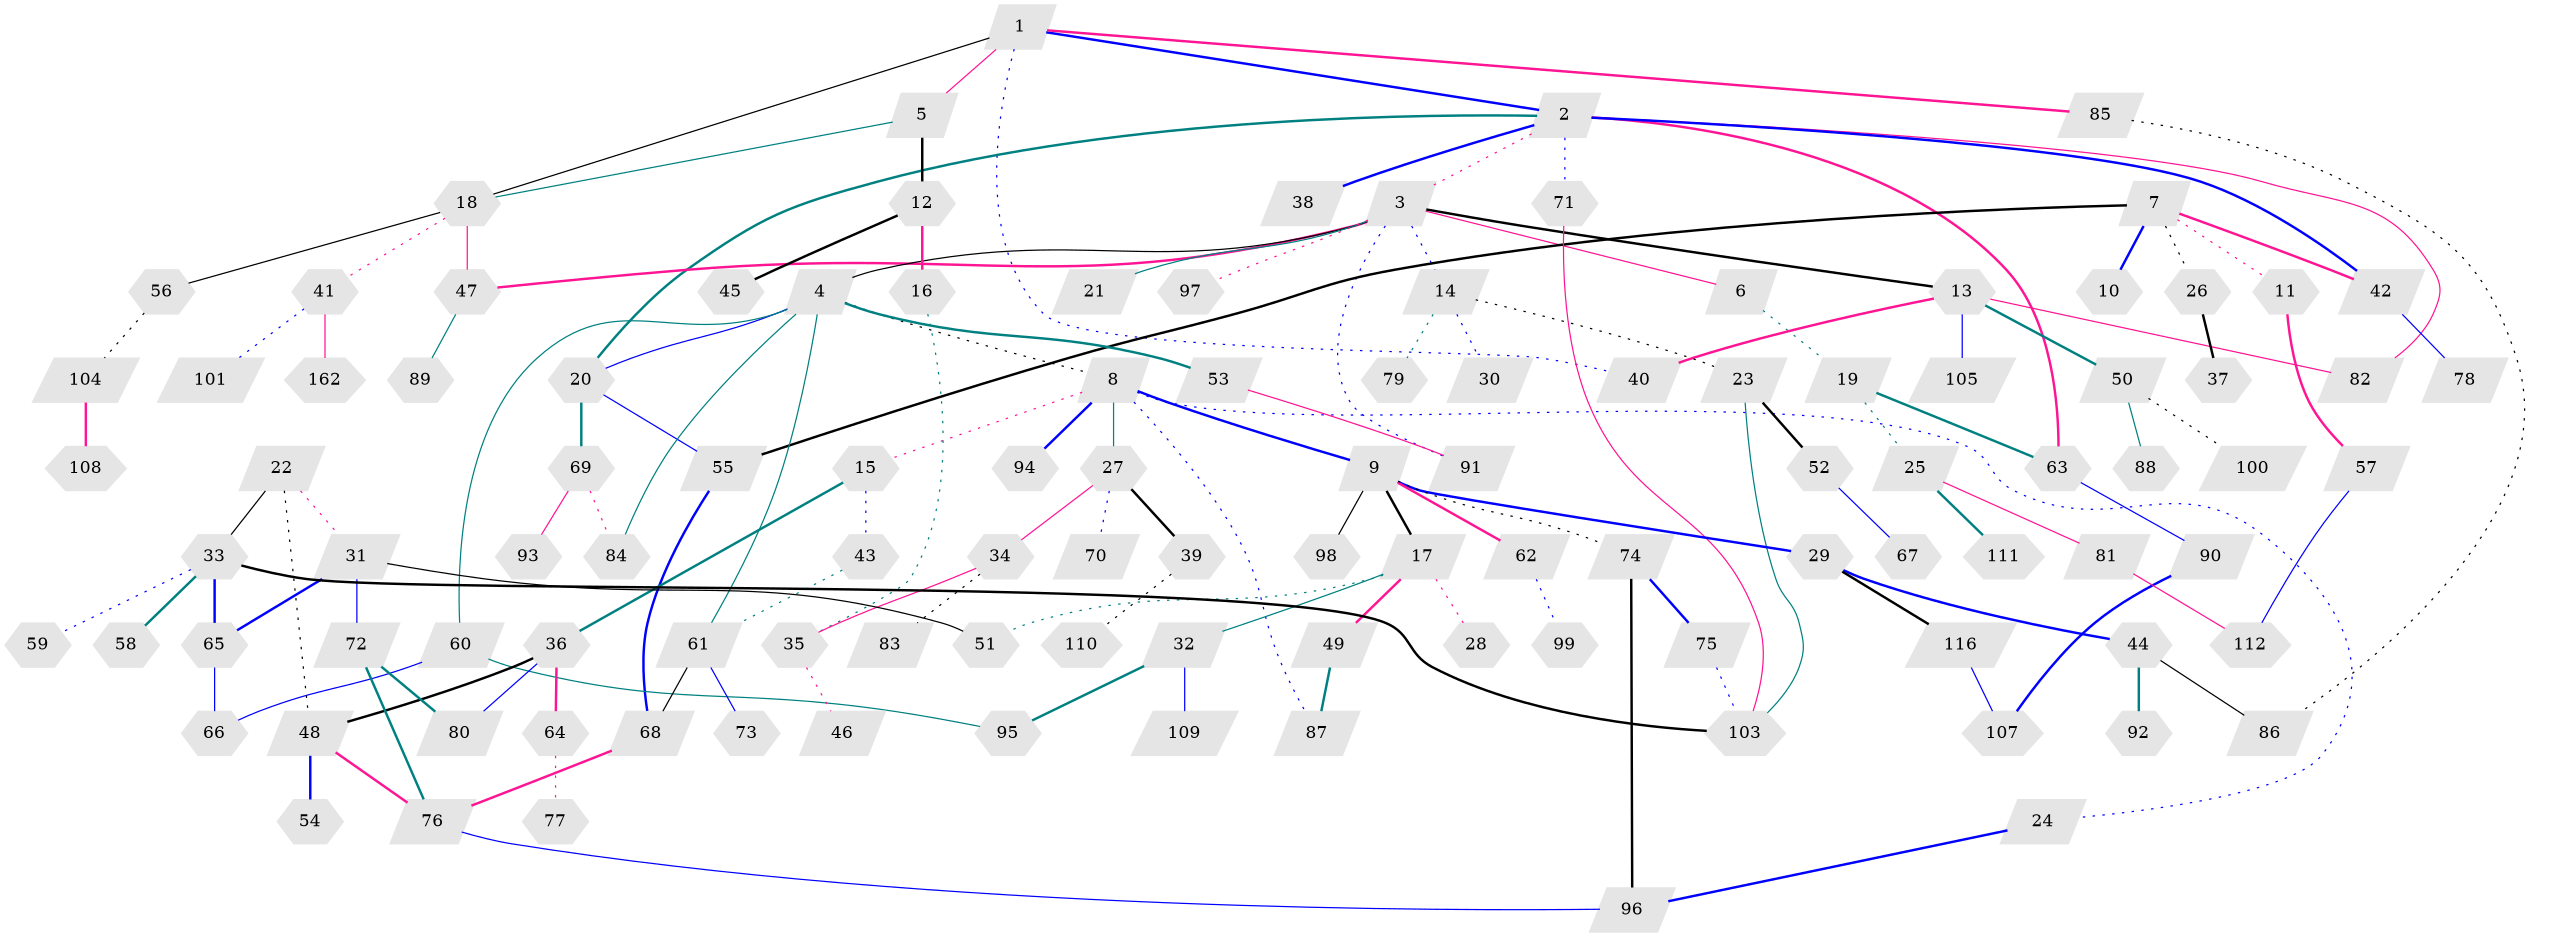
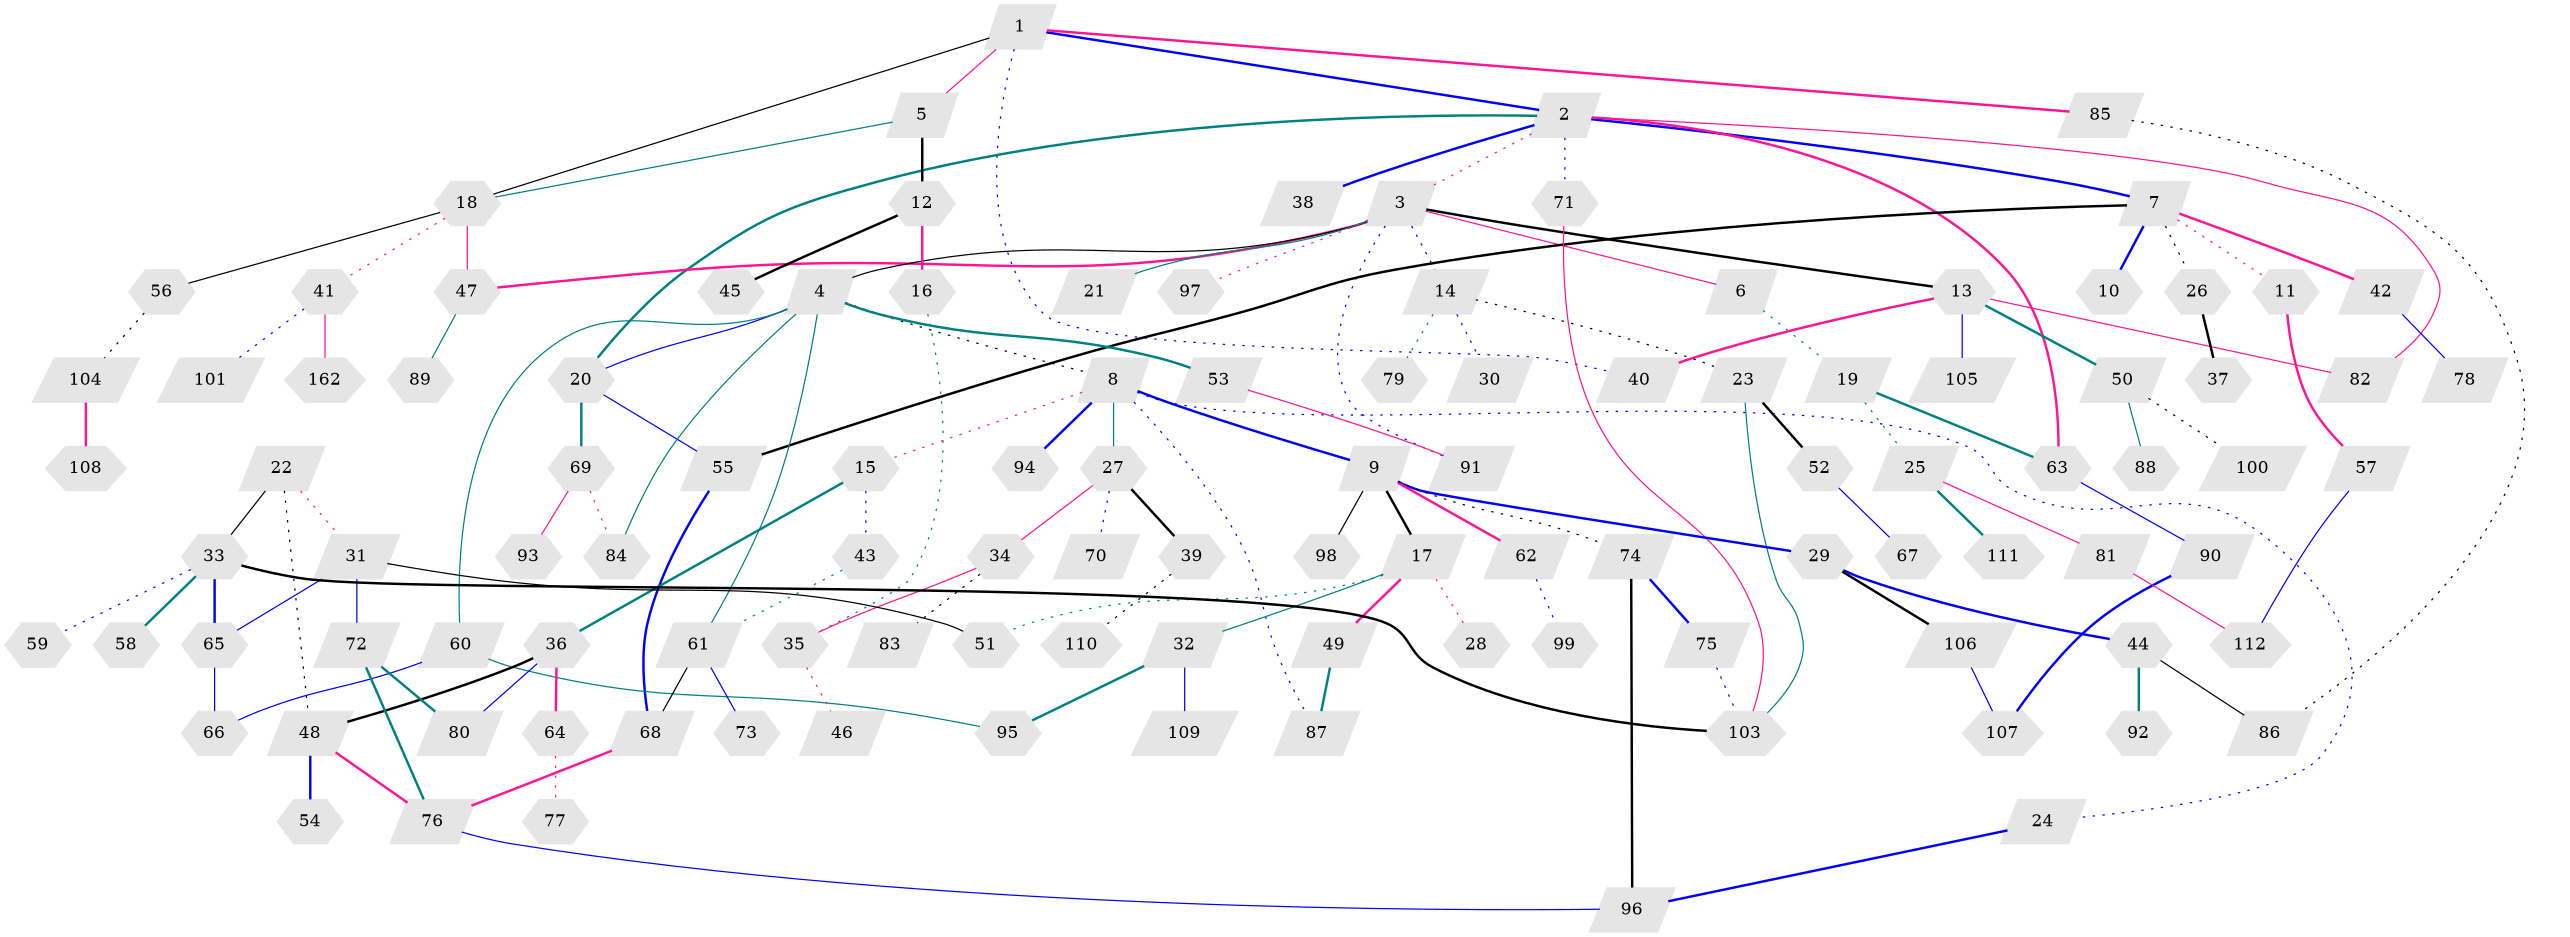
(2145, 168) -> (1861, 151)
(280, 605) -> (280, 605)
(1961, 645) -> (1961, 645)
